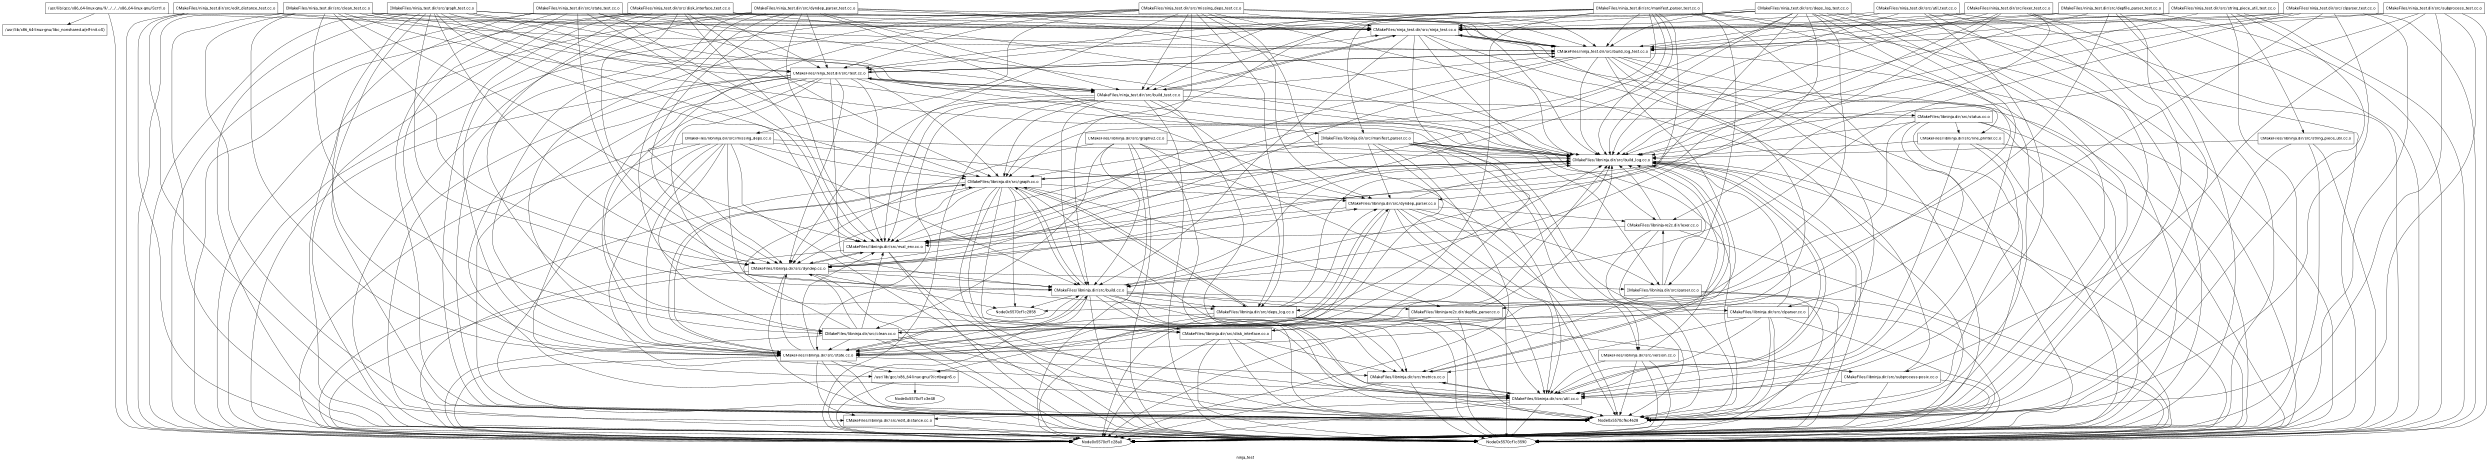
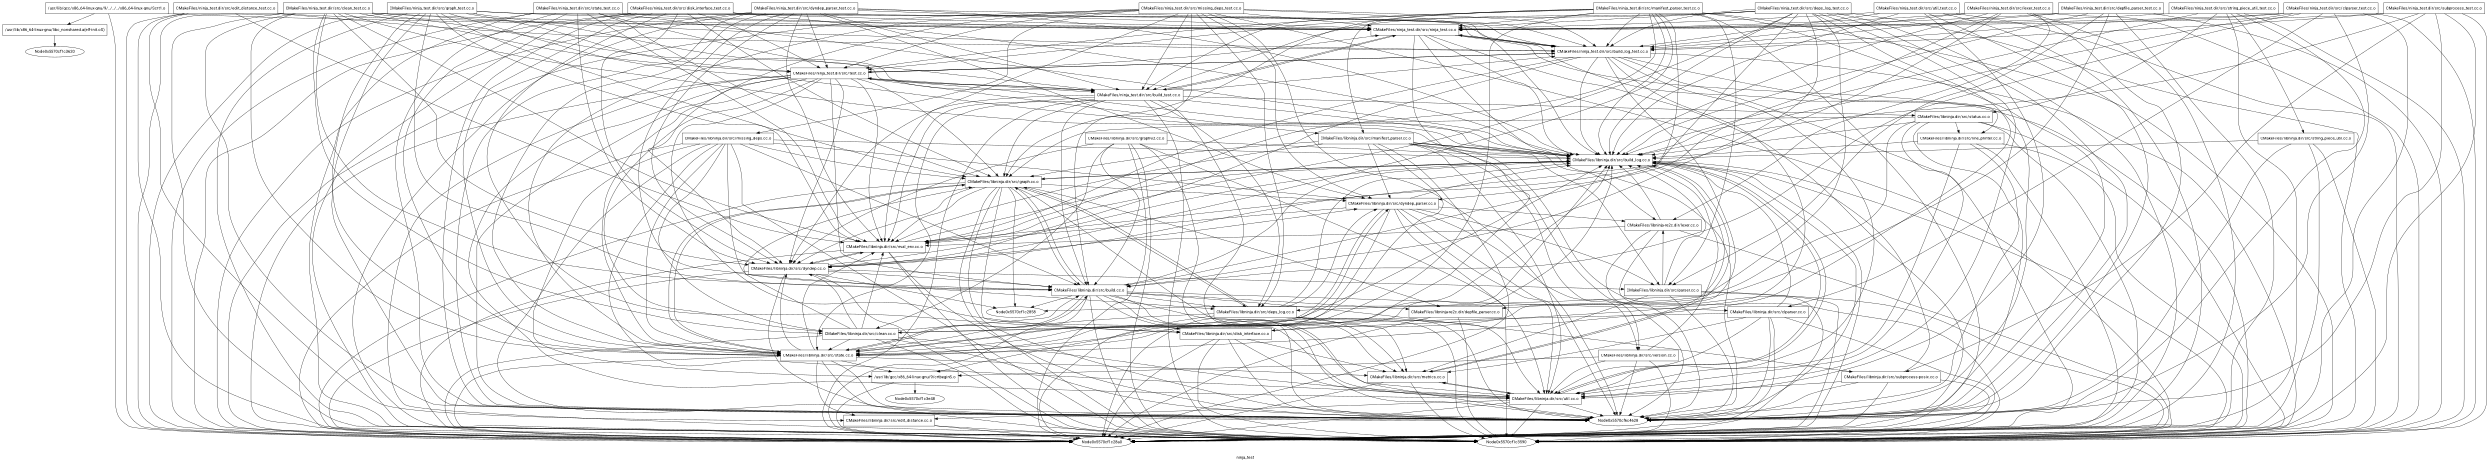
(1911, 30) -> (2118, 75)
none -> (55, 52)
(788, 120) -> (517, 139)
(1255, 161) -> (605, 270)
(554, 168) -> none
(2096, 361) -> (1880, 134)
(1428, 437) -> (1280, 366)
